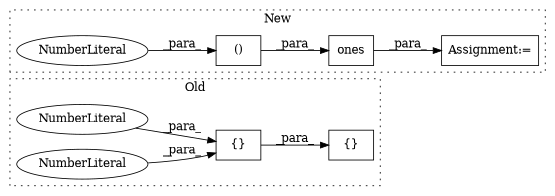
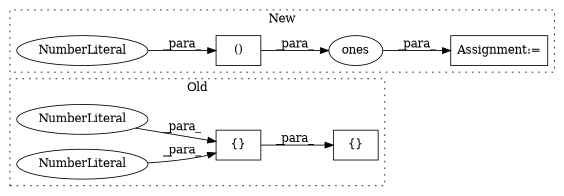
(351, 51) -> (356, 51)
